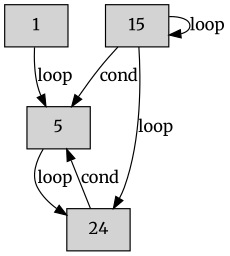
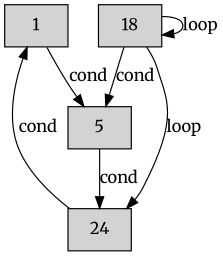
(137, 26) -> (130, 26)
(55, 77) -> (89, 77)
(55, 179) -> (119, 179)
(81, 184) -> (17, 142)
